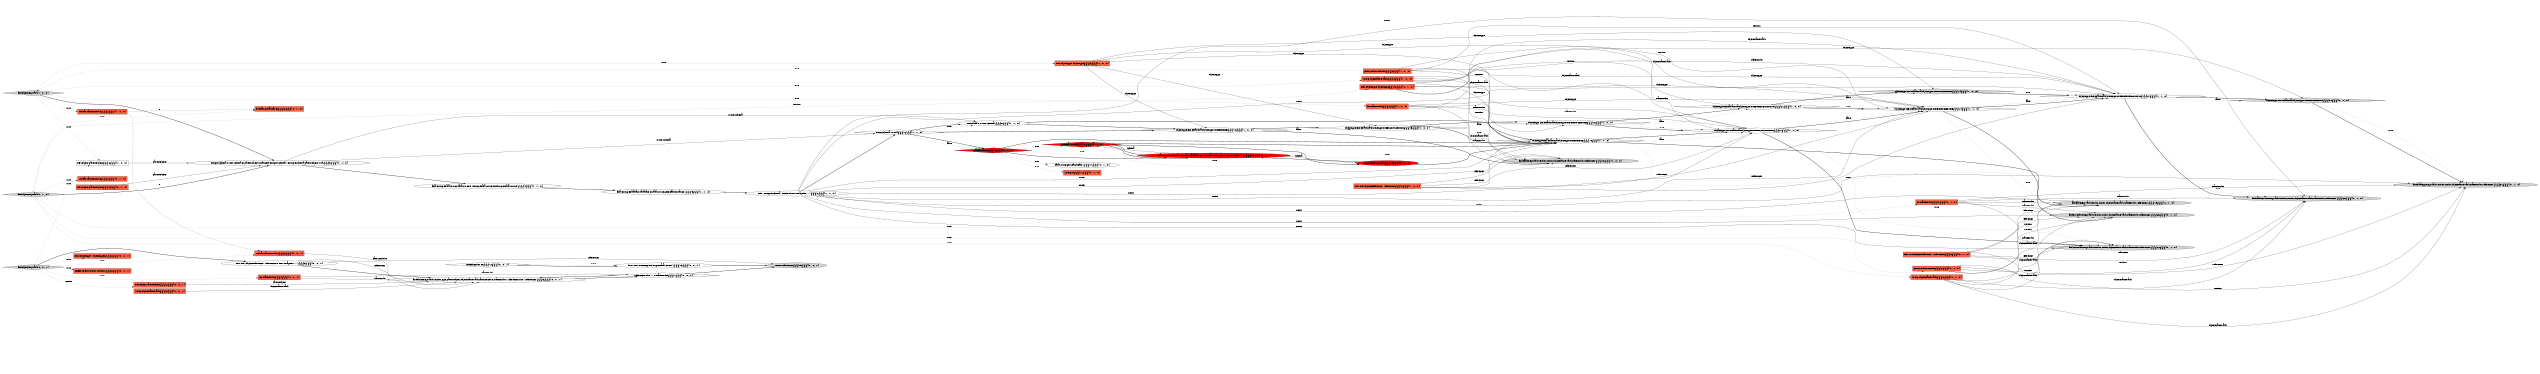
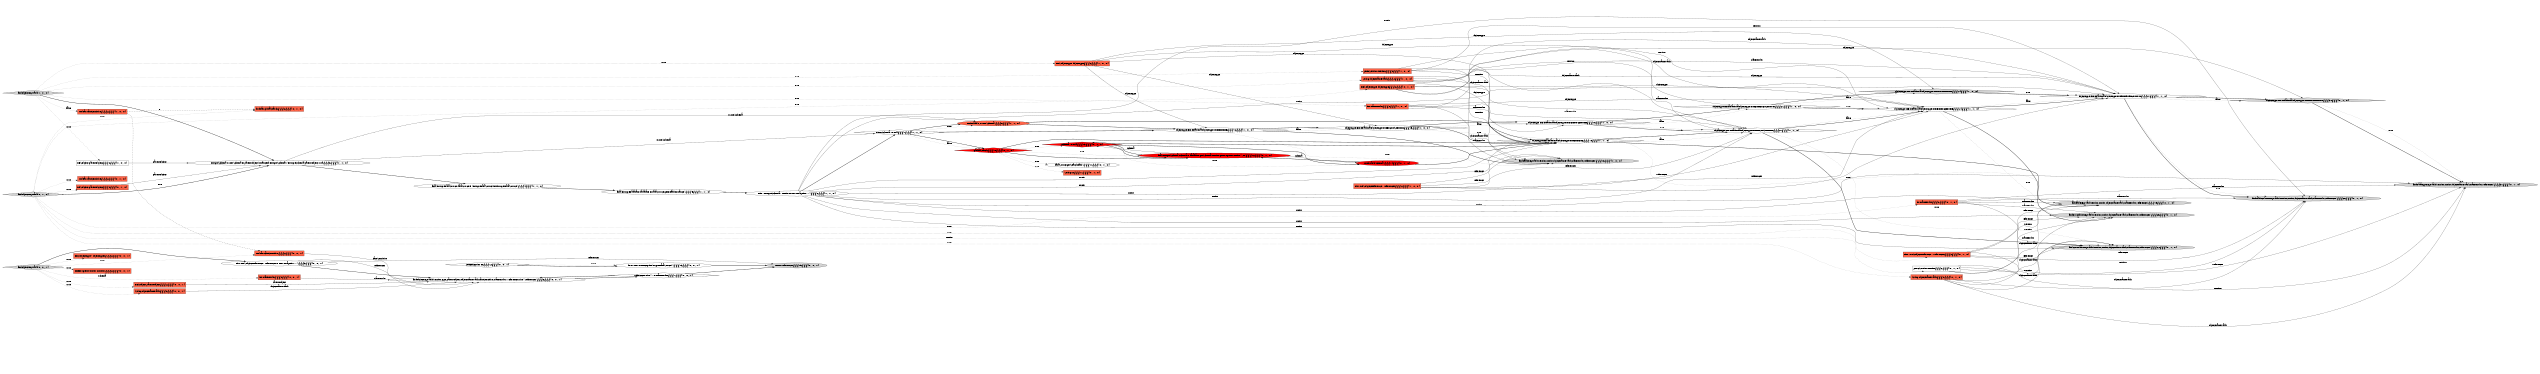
(699, 70) -> (699, 77)
(797, 105) -> (797, 105)
(69, 108) -> (69, 108)
(993, 123) -> (993, 123)
(160, 185) -> (160, 185)
none -> (61, 192)
(59, 212) -> (85, 292)
none -> (982, 233)
(949, 237) -> (949, 237)
(1937, 269) -> (1937, 269)
(463, 275) -> none
(102, 276) -> (102, 276)
(69, 281) -> (69, 281)
